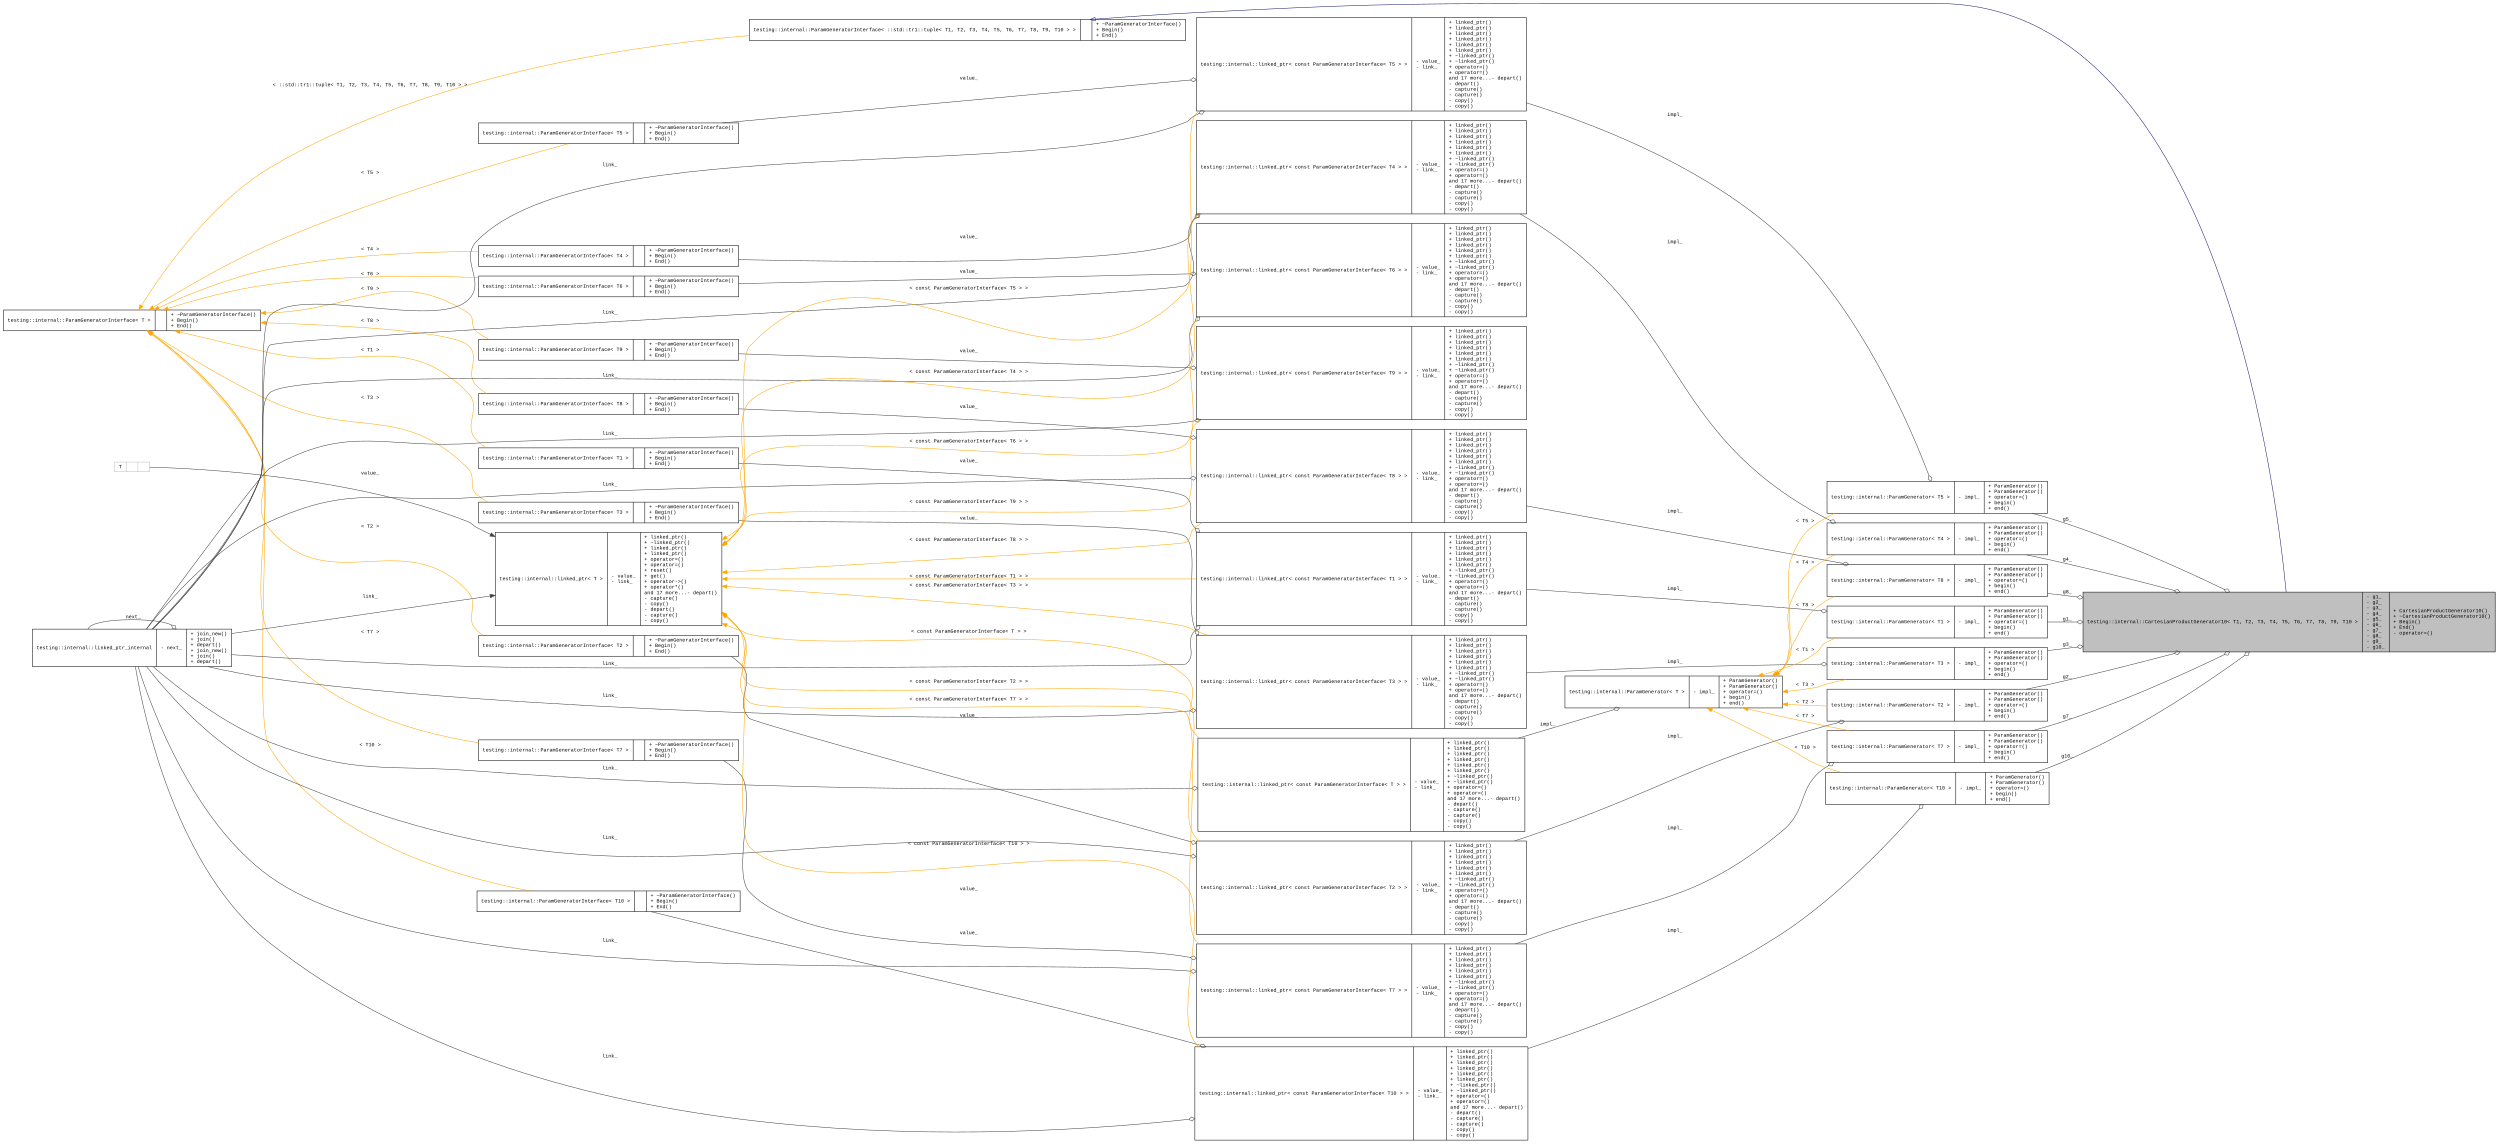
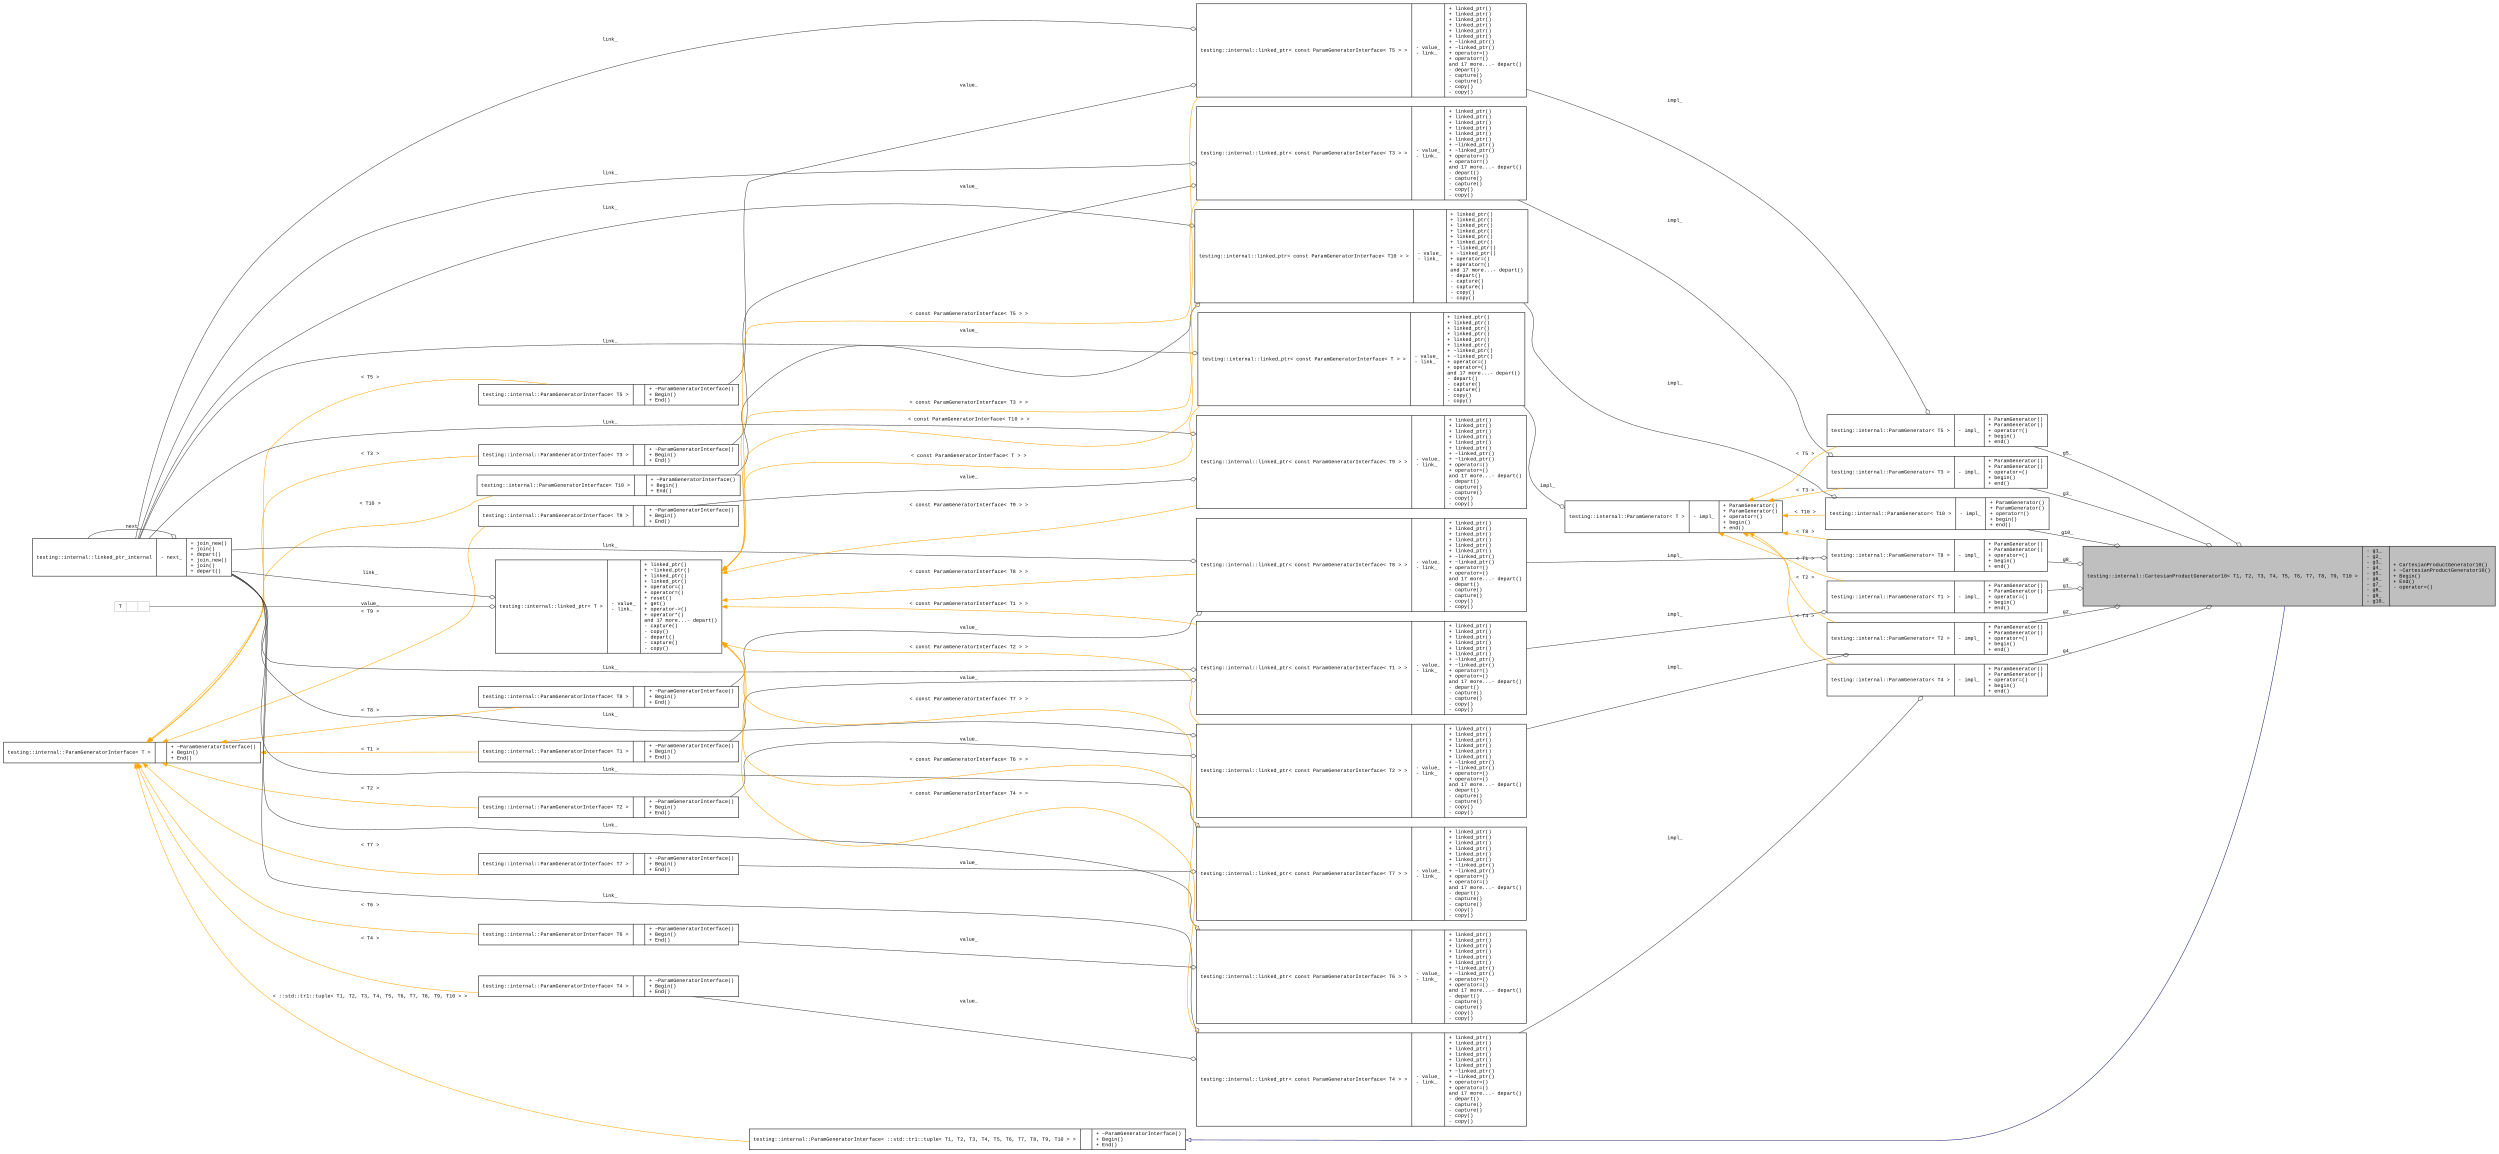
(324, 484) -> (319, 607)
(361, 615) -> (360, 585)
(1937, 747) -> none
